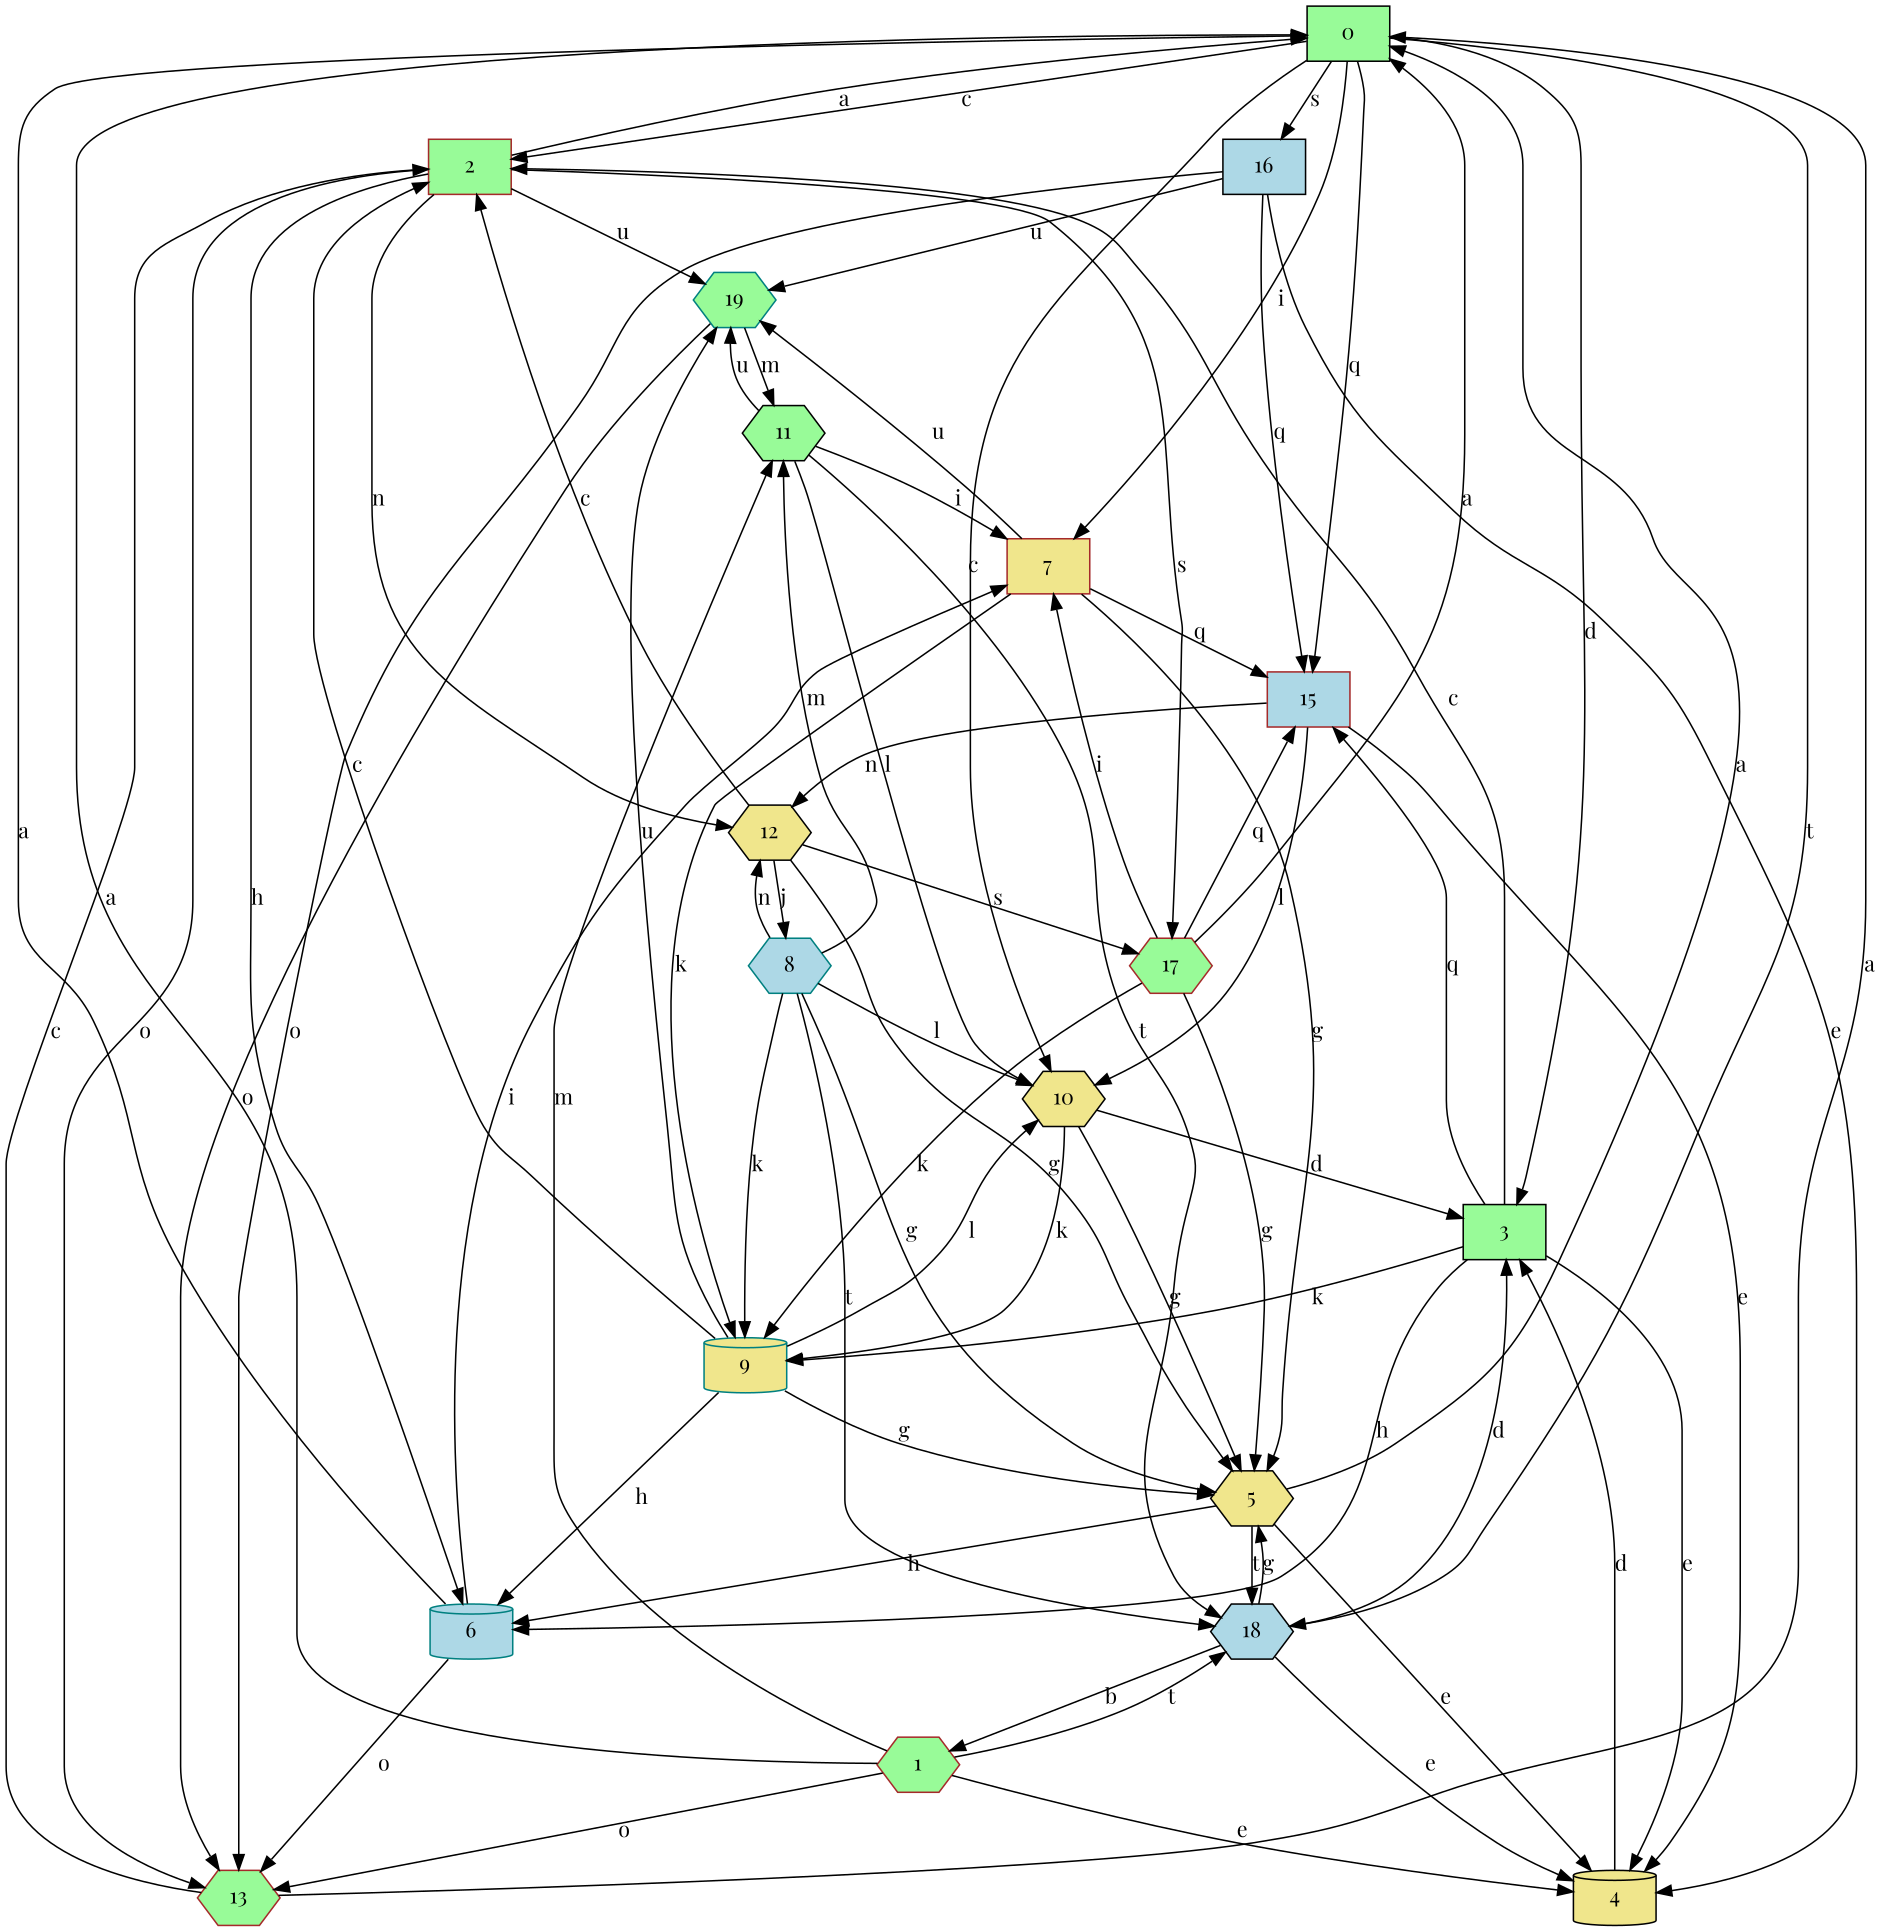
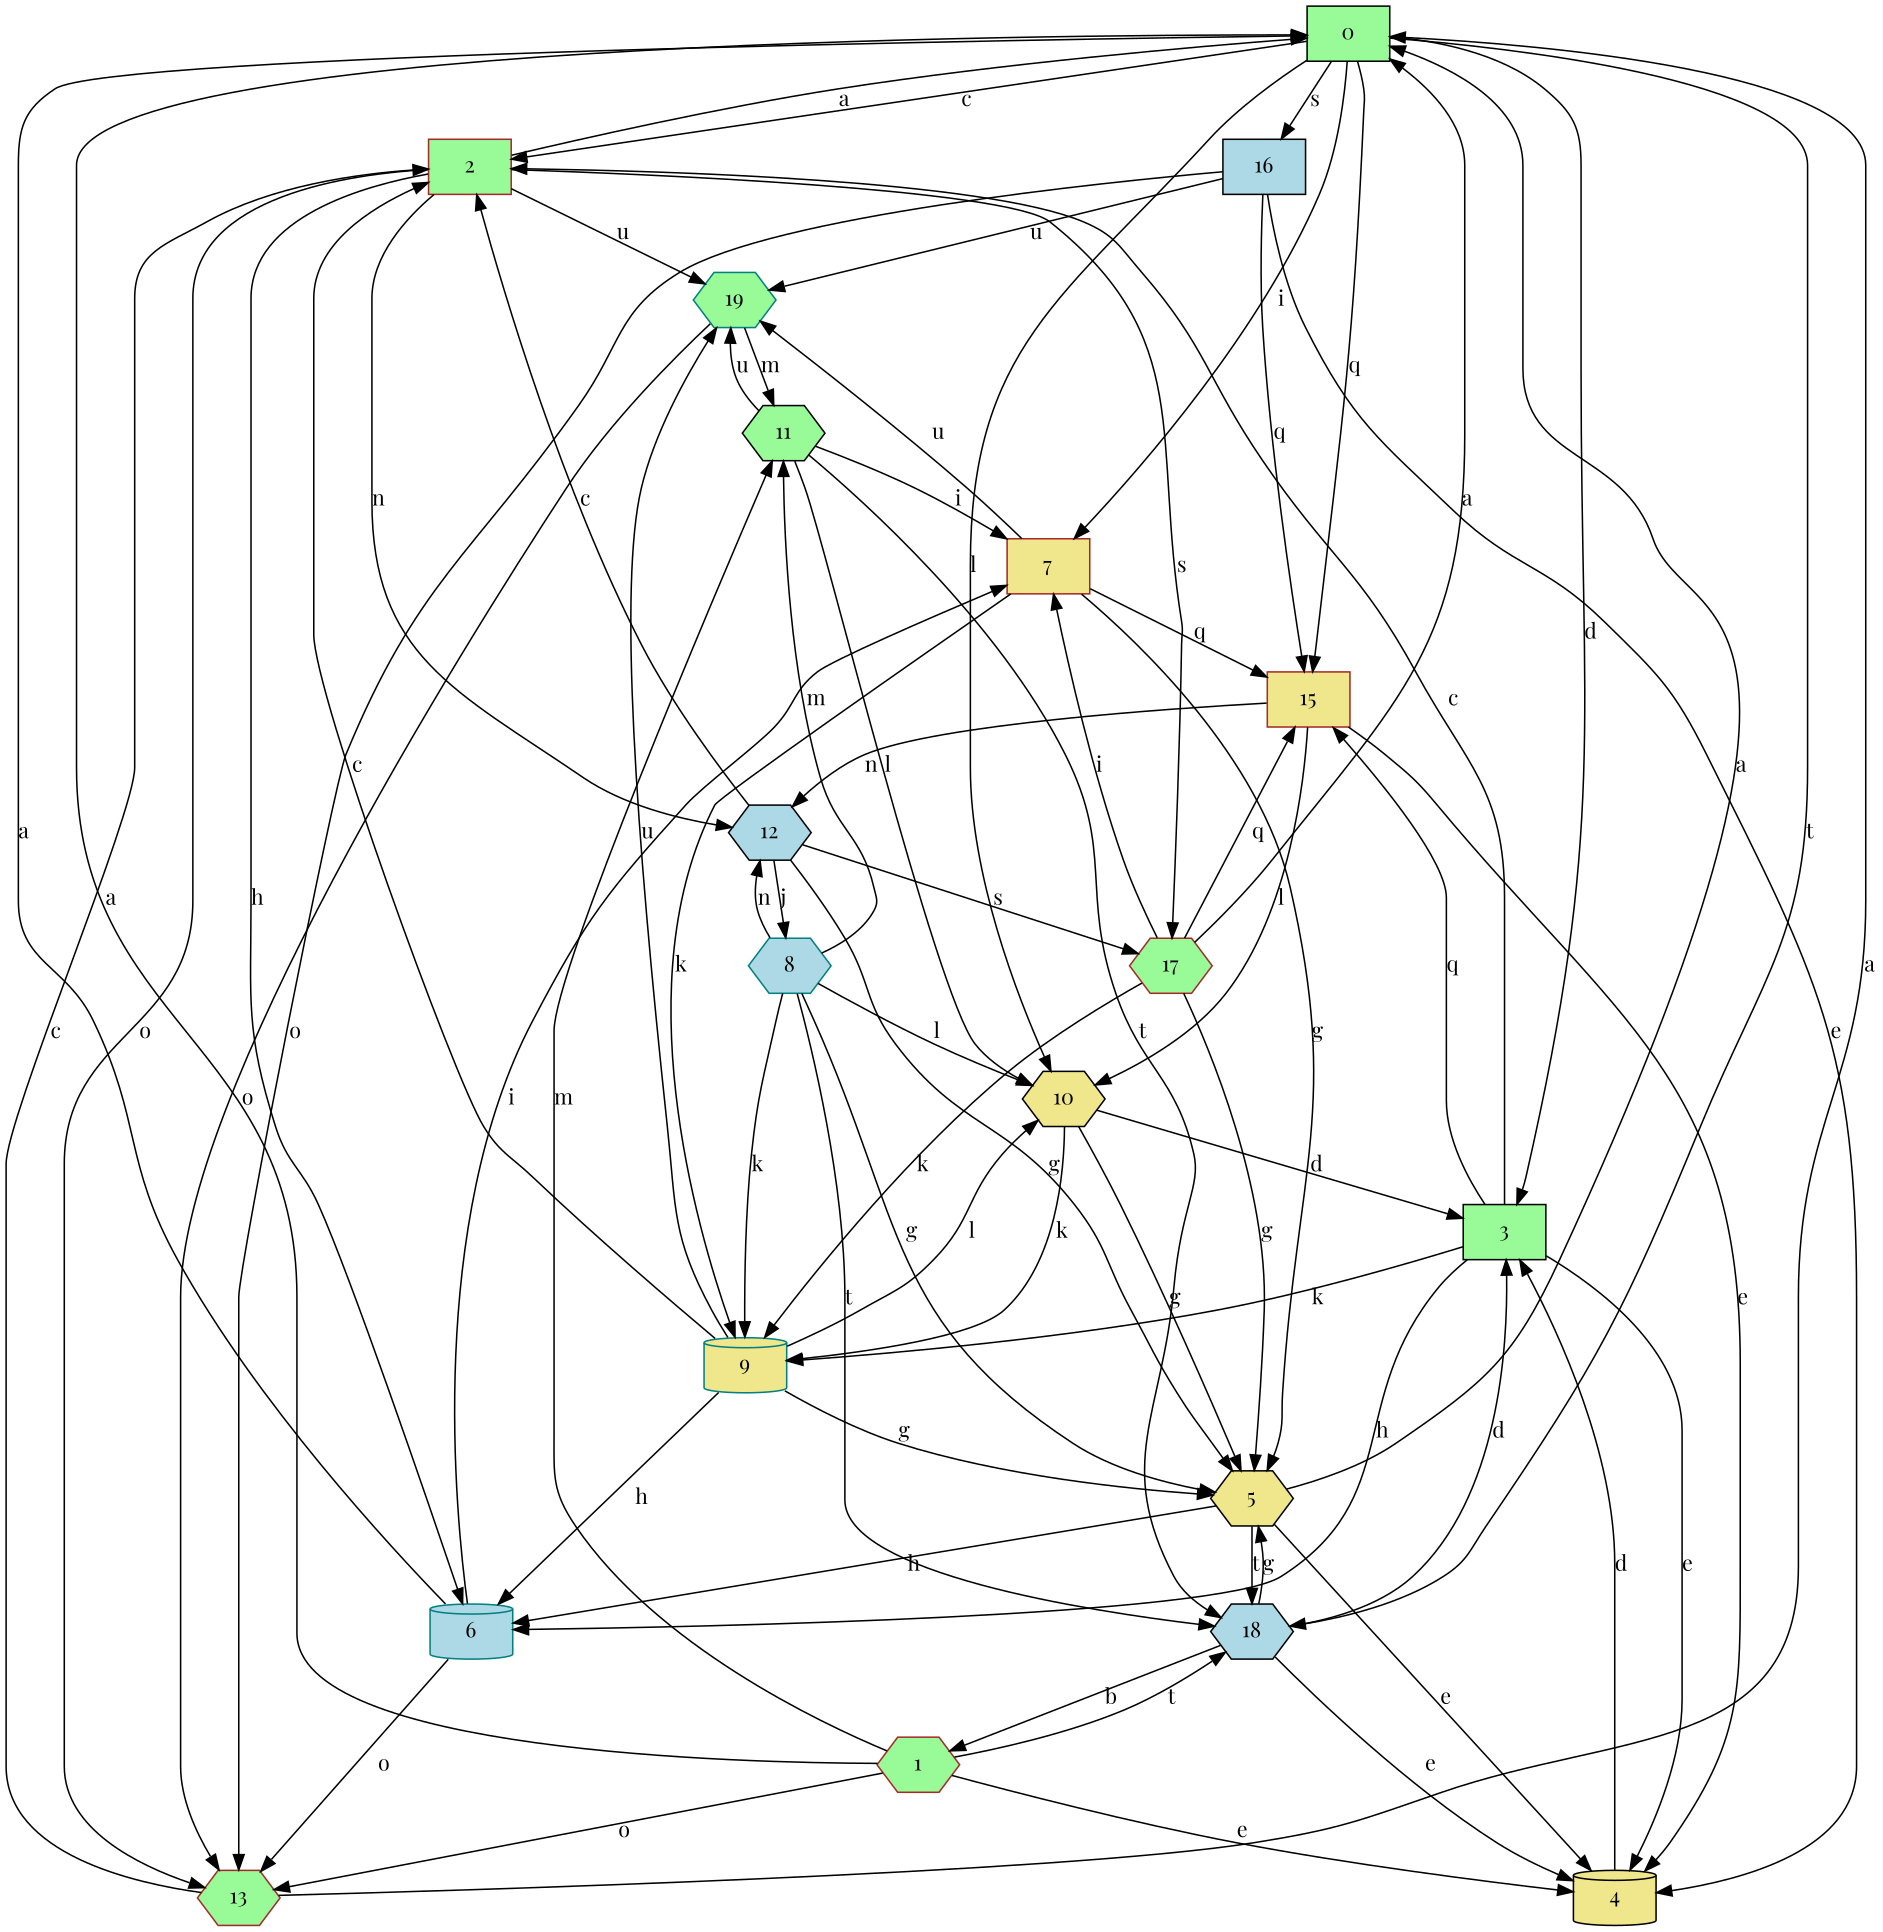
(973, 566) -> (973, 566)
(1309, 699) -> (1309, 699)
(770, 833) -> (770, 833)
